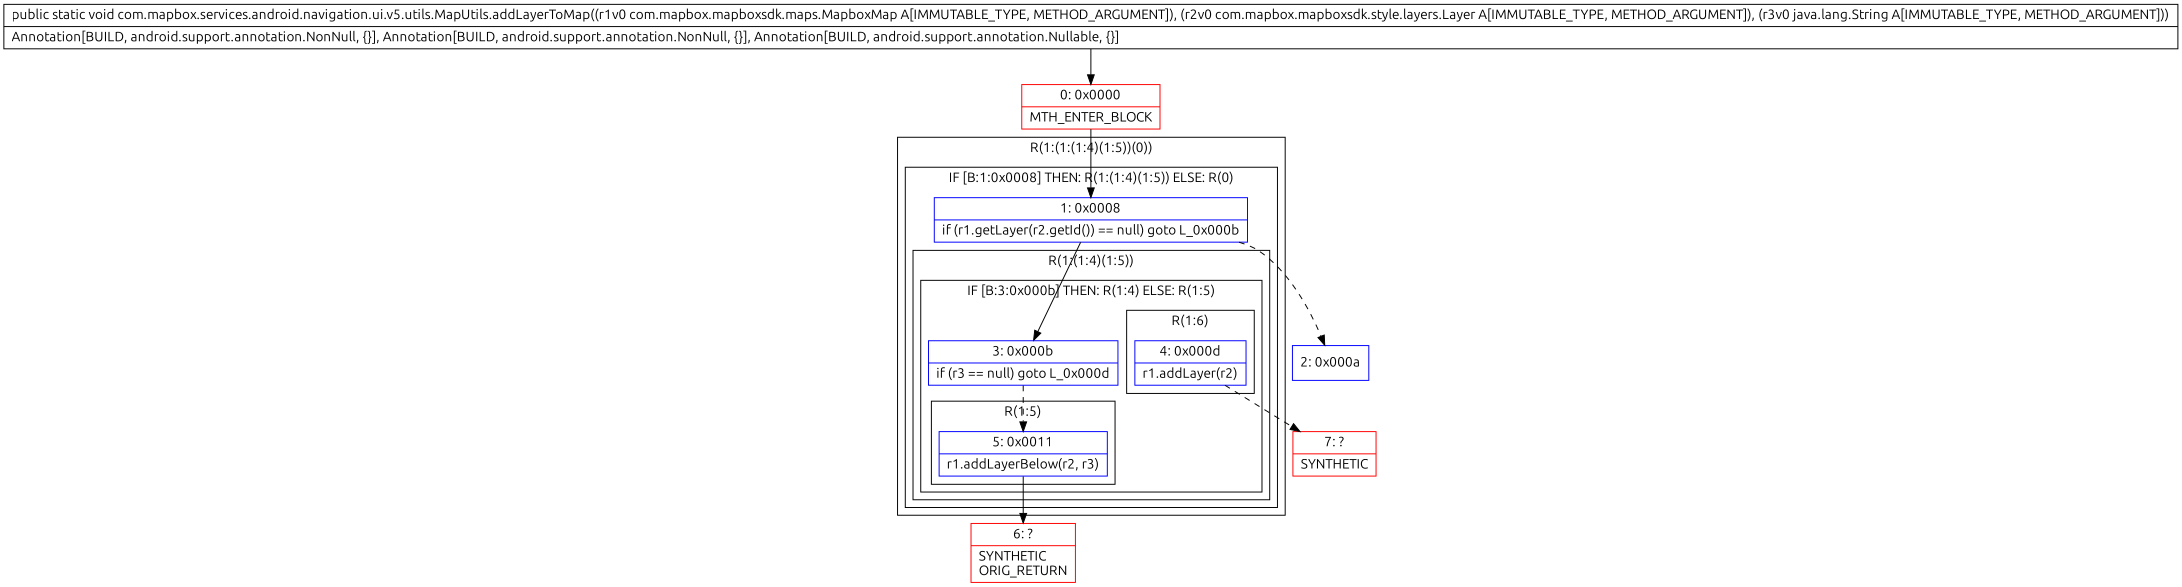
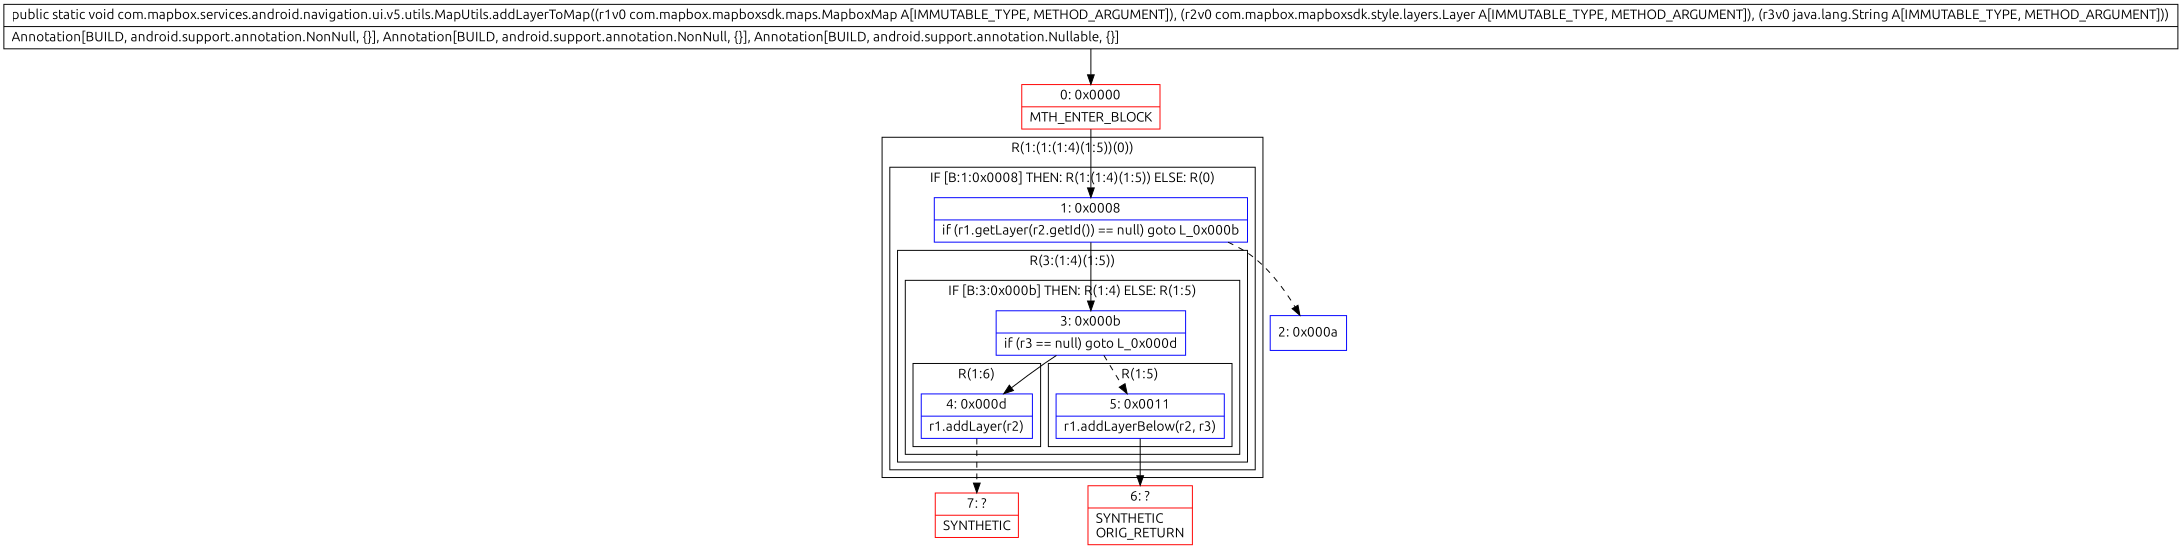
(1091, 261) -> (1073, 261)
none -> (1034, 371)
